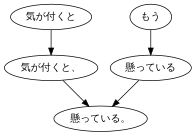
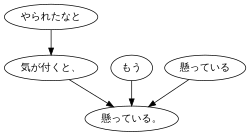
(51, 17) -> (51, 17)
(151, 39) -> (132, 90)
